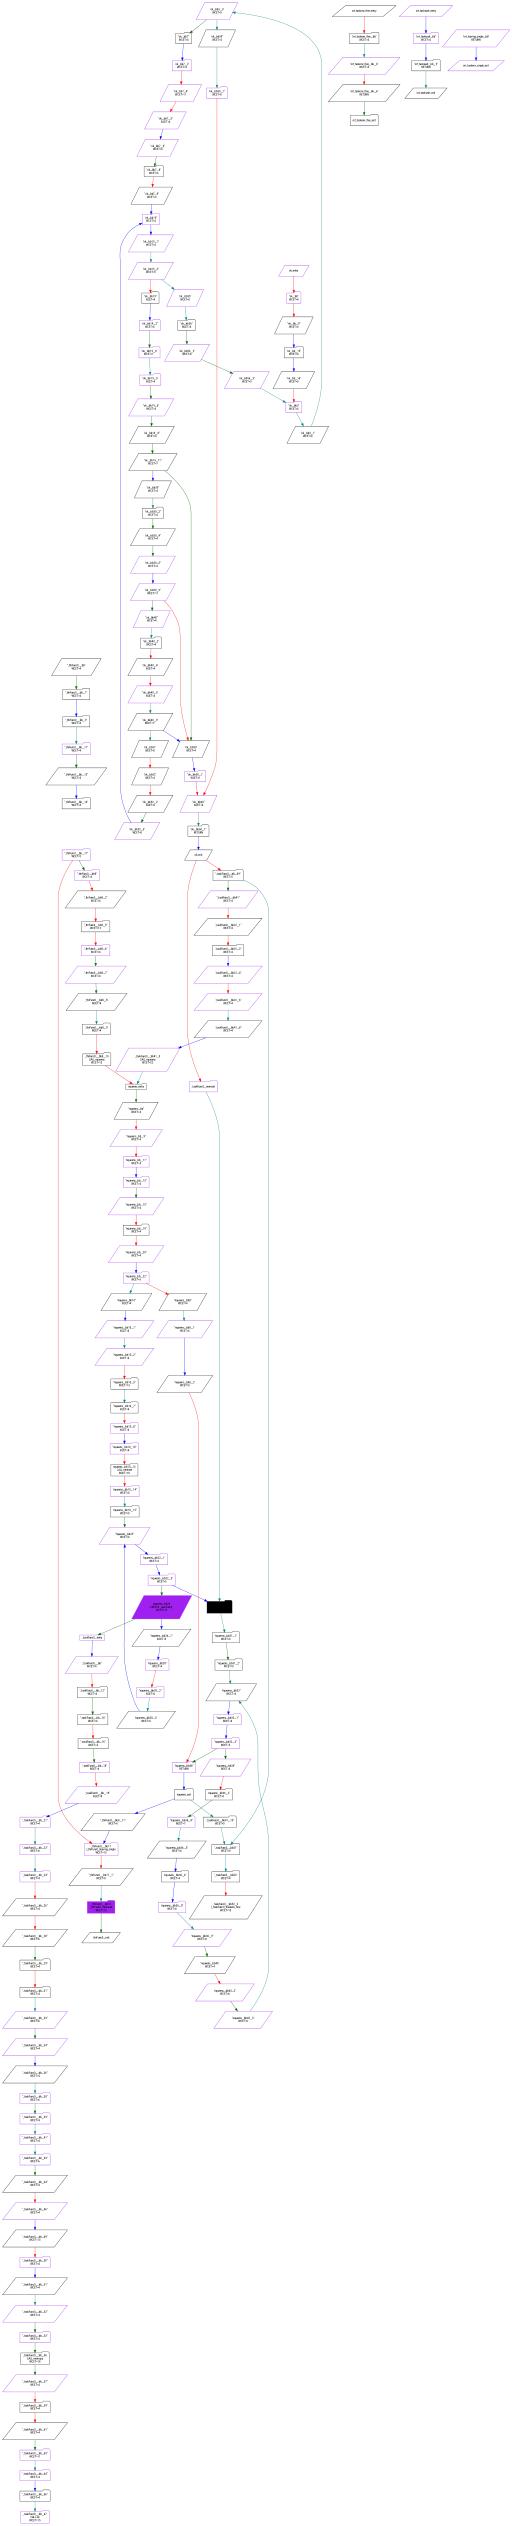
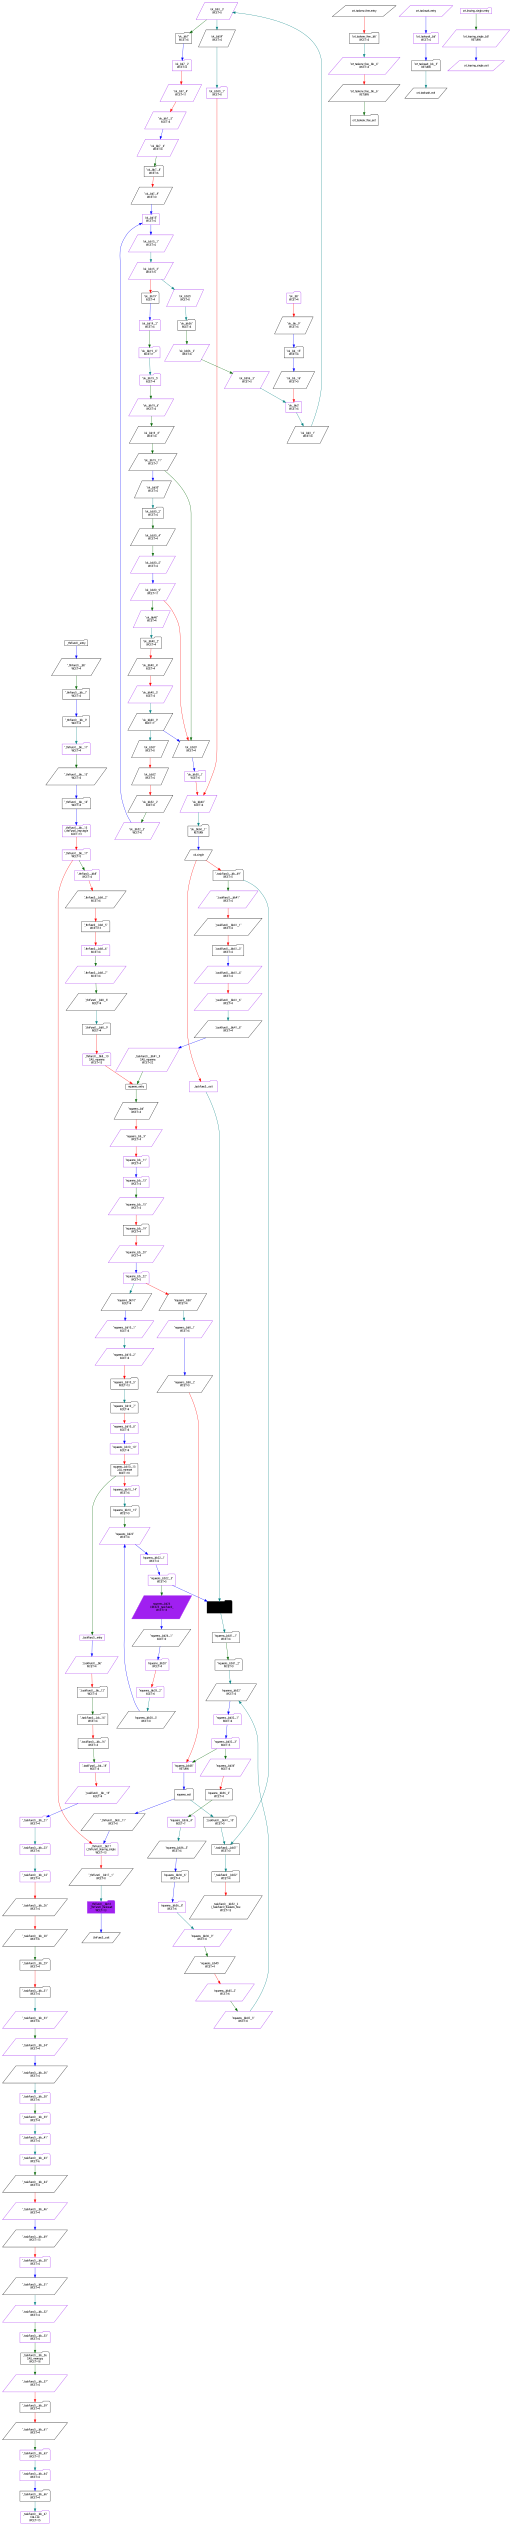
none -> (476, 11)
(476, 66) -> (476, 66)
(294, 271) -> none
none -> (76, 643)
none -> (76, 831)
(198, 855) -> (198, 855)
(97, 1060) -> (97, 1060)
(141, 1076) -> (141, 1076)
(203, 1087) -> (203, 1087)
(118, 1626) -> (92, 1550)
(101, 1921) -> (101, 1921)
